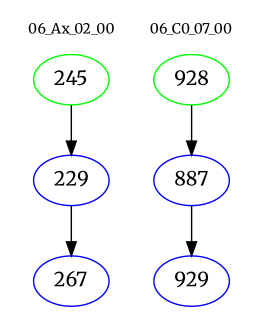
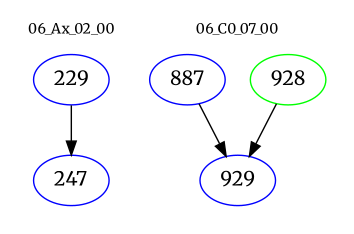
(71, 80) -> none
(192, 123) -> (266, 124)
(71, 281) -> (71, 180)
